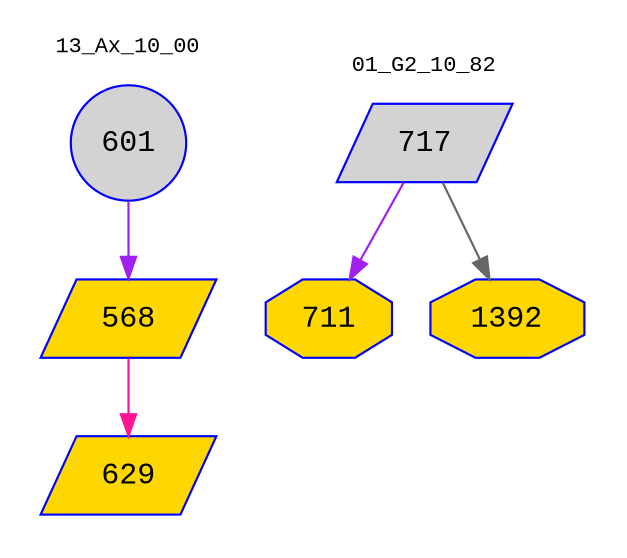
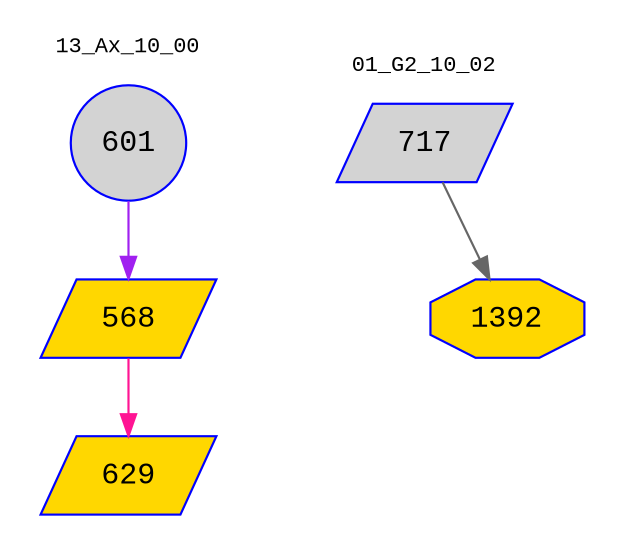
(425, 66) -> (425, 66)
(329, 319) -> none
